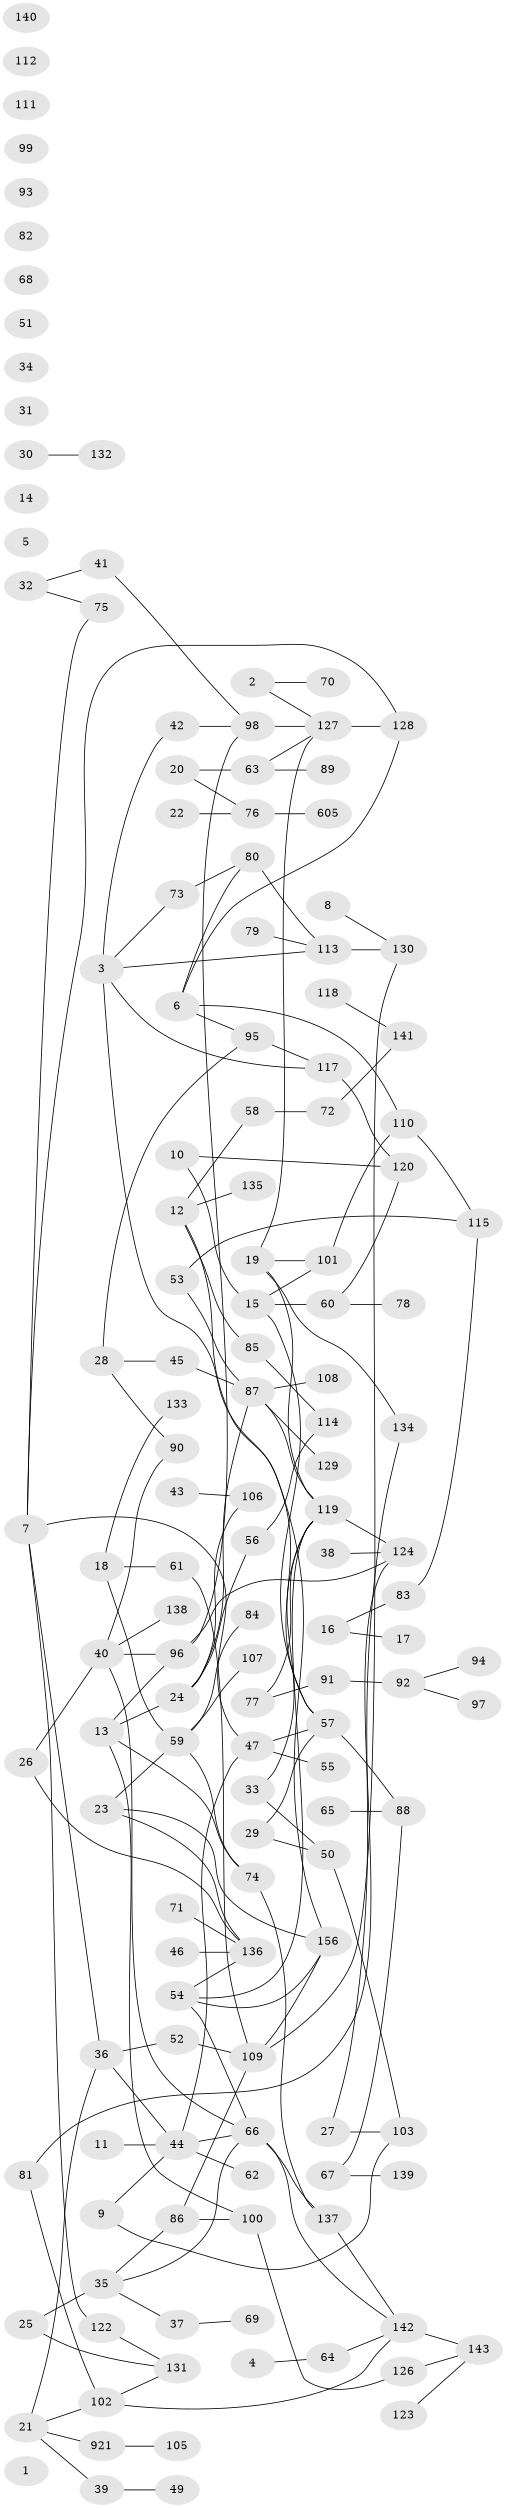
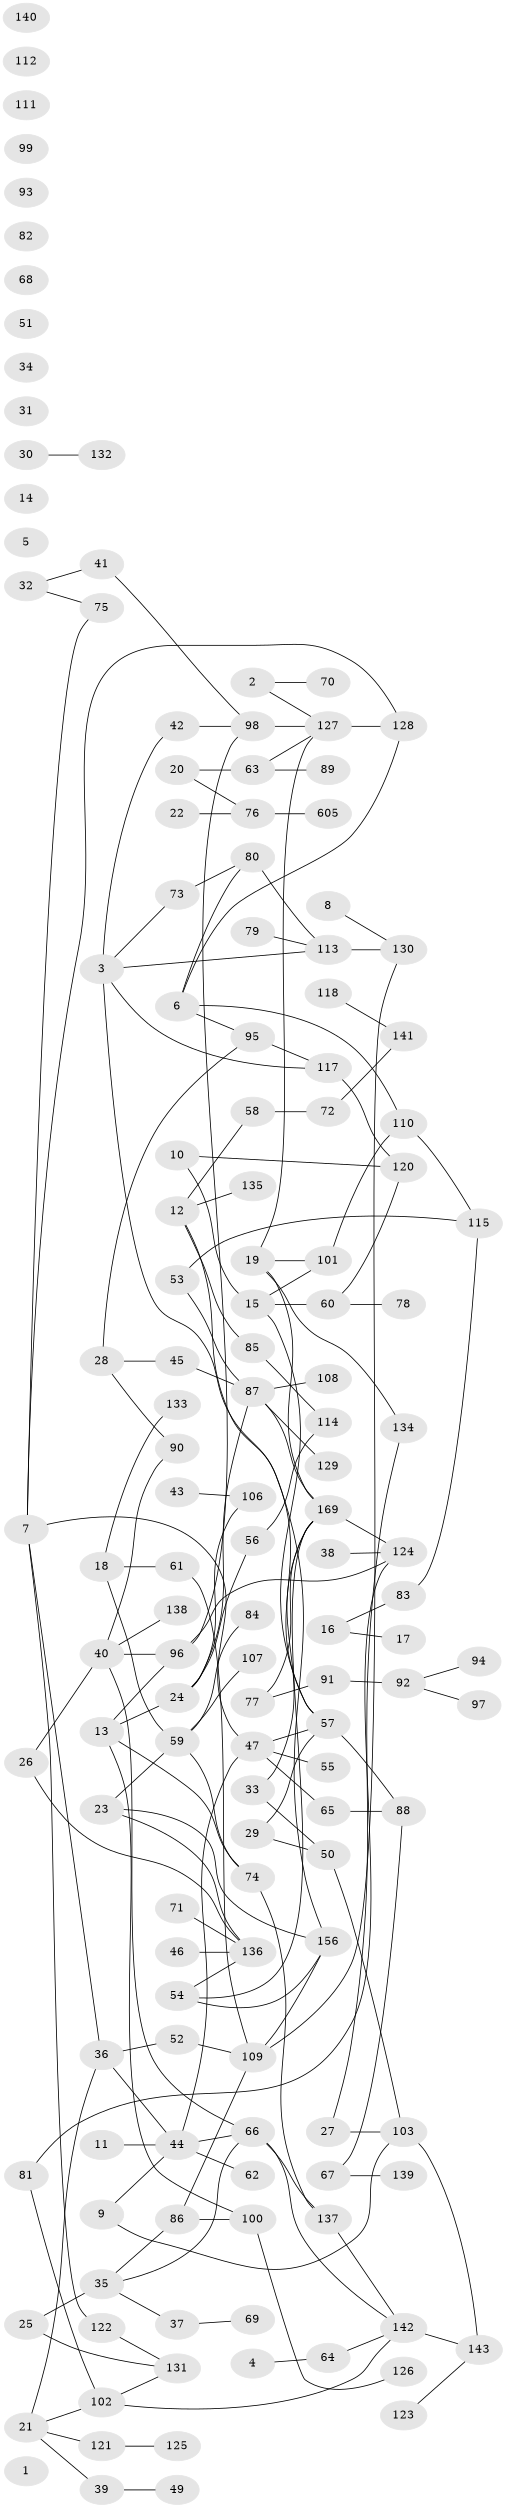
(328, 1510) -> (328, 1510)
none -> (286, 1775)
(221, 2061) -> none
(441, 2361) -> (459, 2236)
(102, 2446) -> (102, 2446)
(177, 2446) -> (177, 2446)
